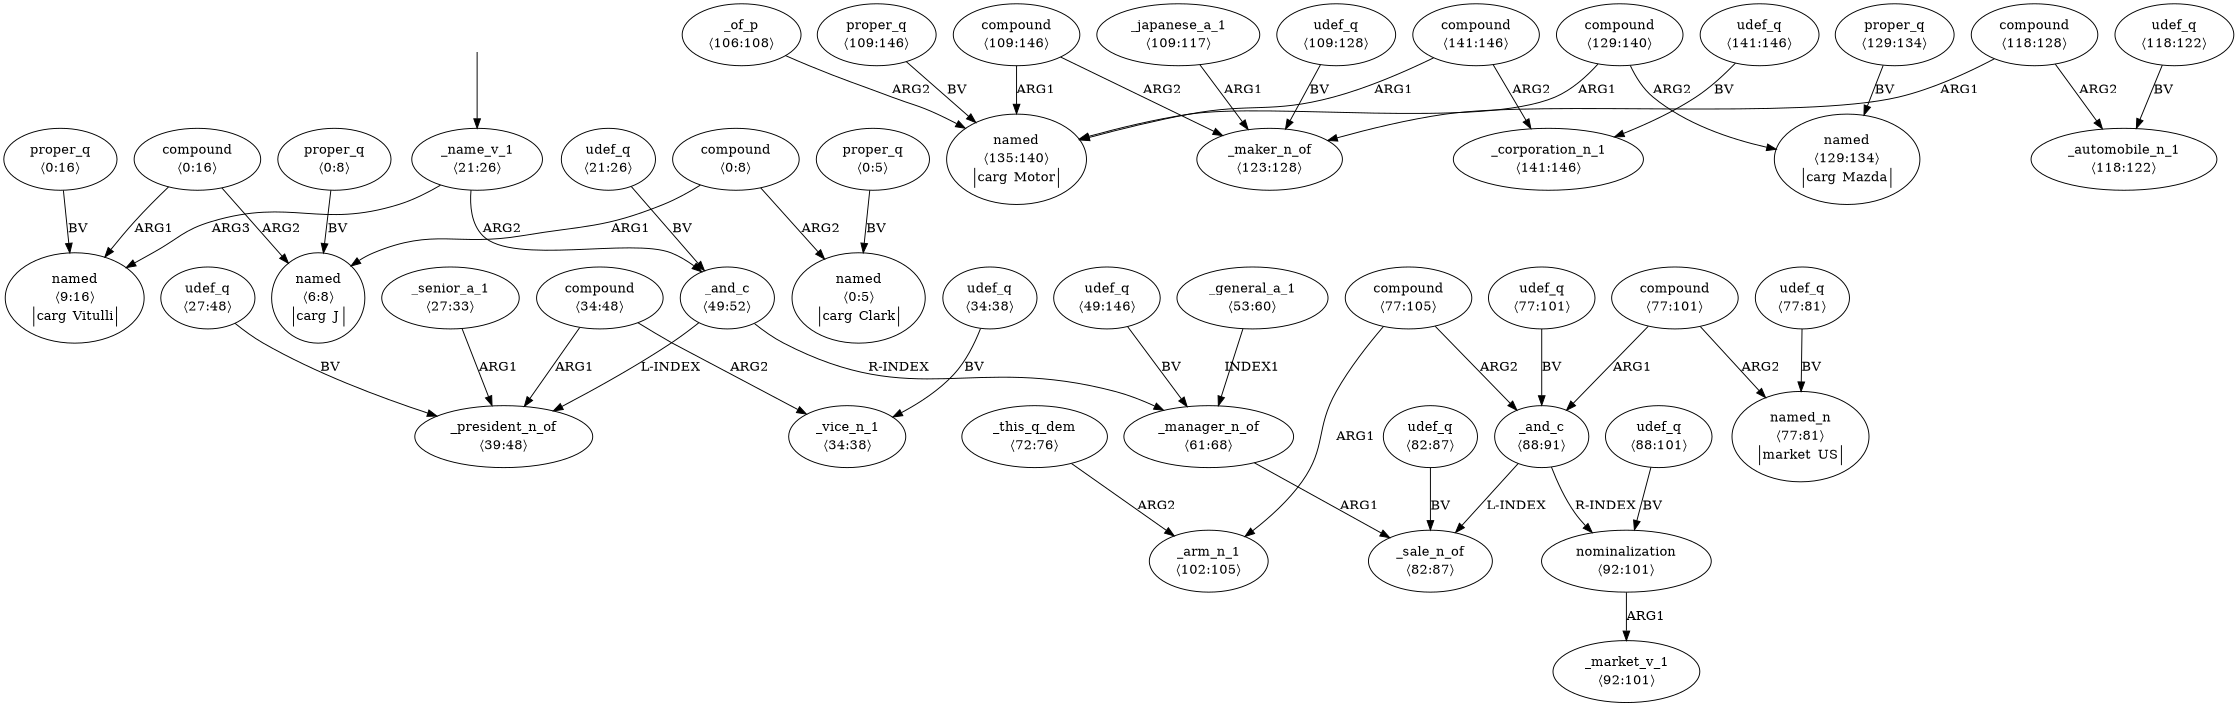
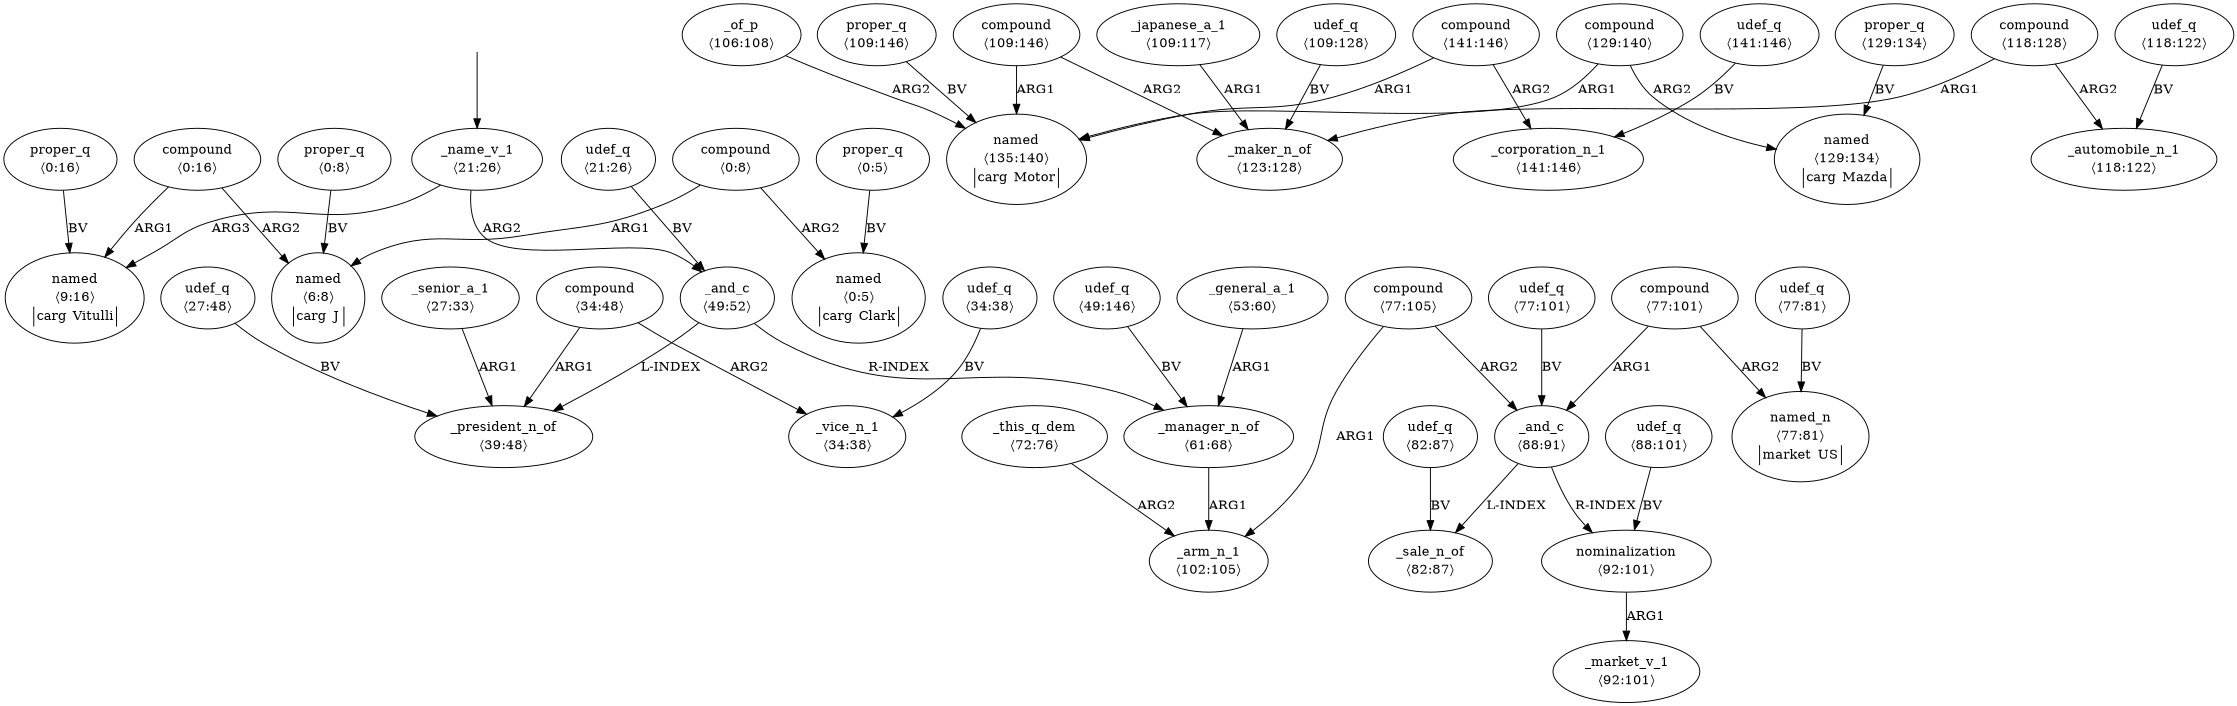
(1252, 367) -> (1252, 367)
(1318, 498) -> (1209, 494)
